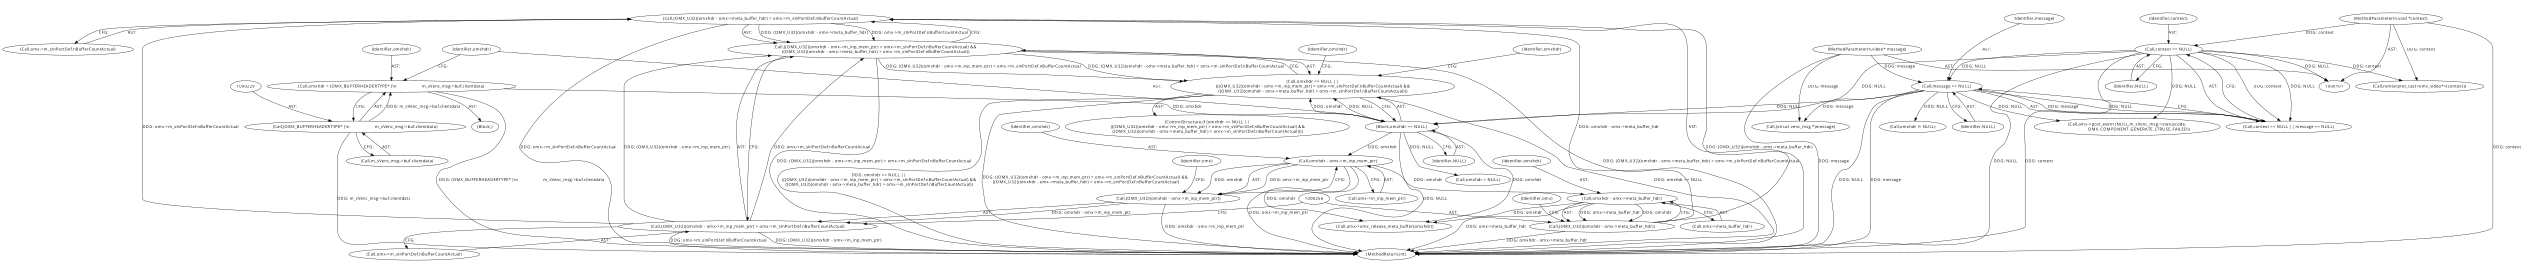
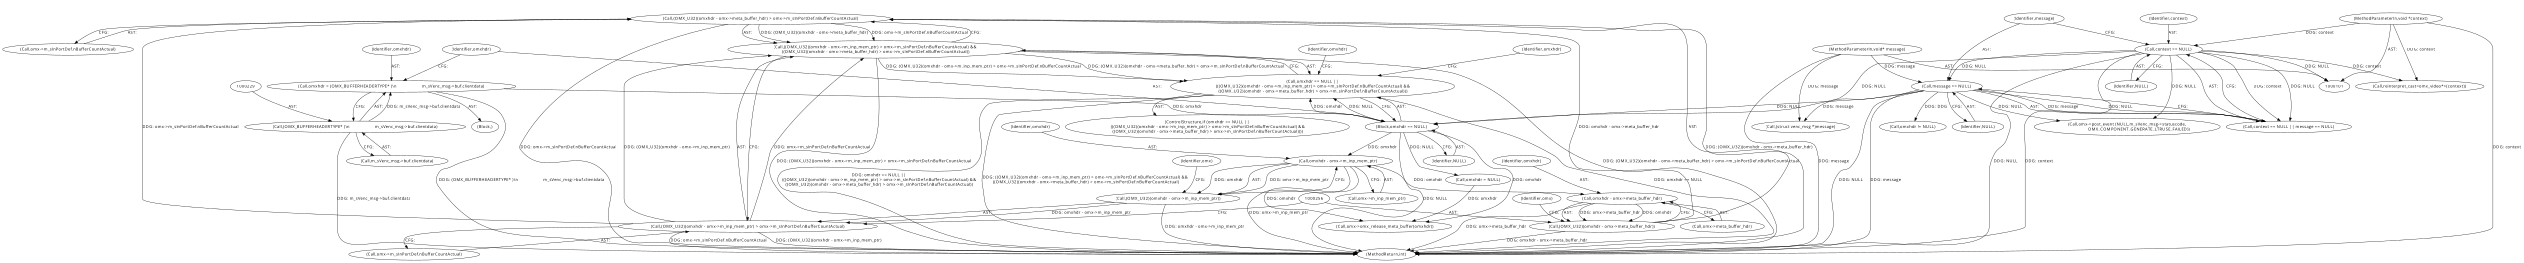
none -> (2099, 34)
(1867, 49) -> (1867, 49)
(1936, 107) -> (1936, 107)
(1510, 211) -> (1448, 208)
